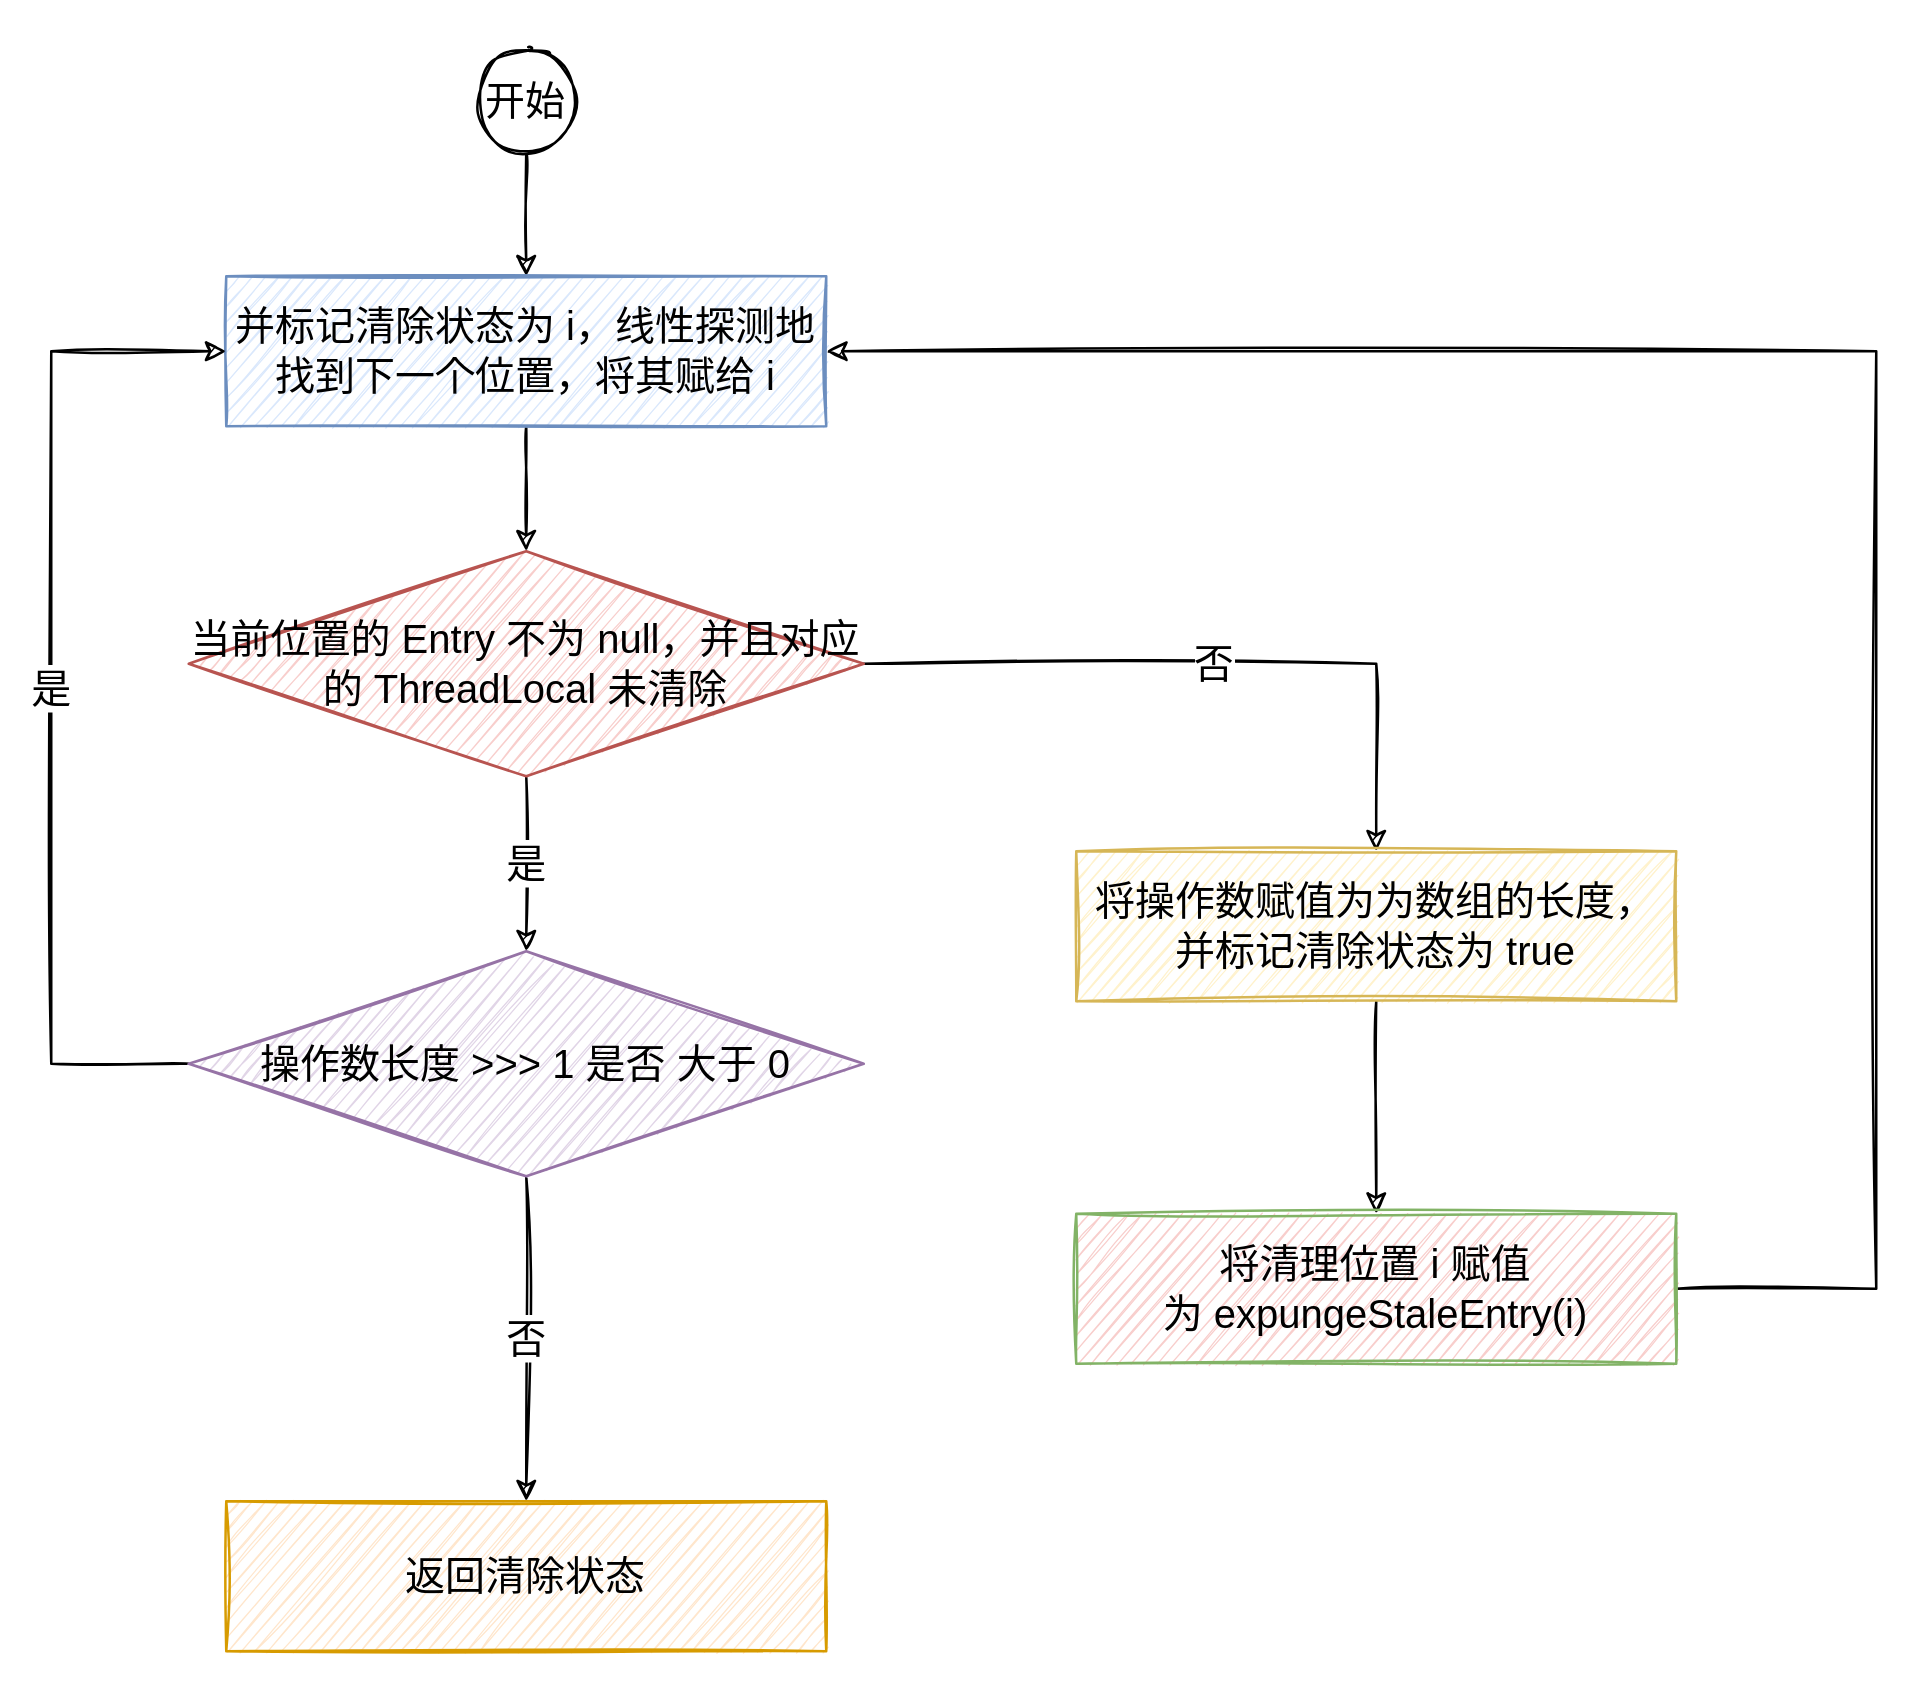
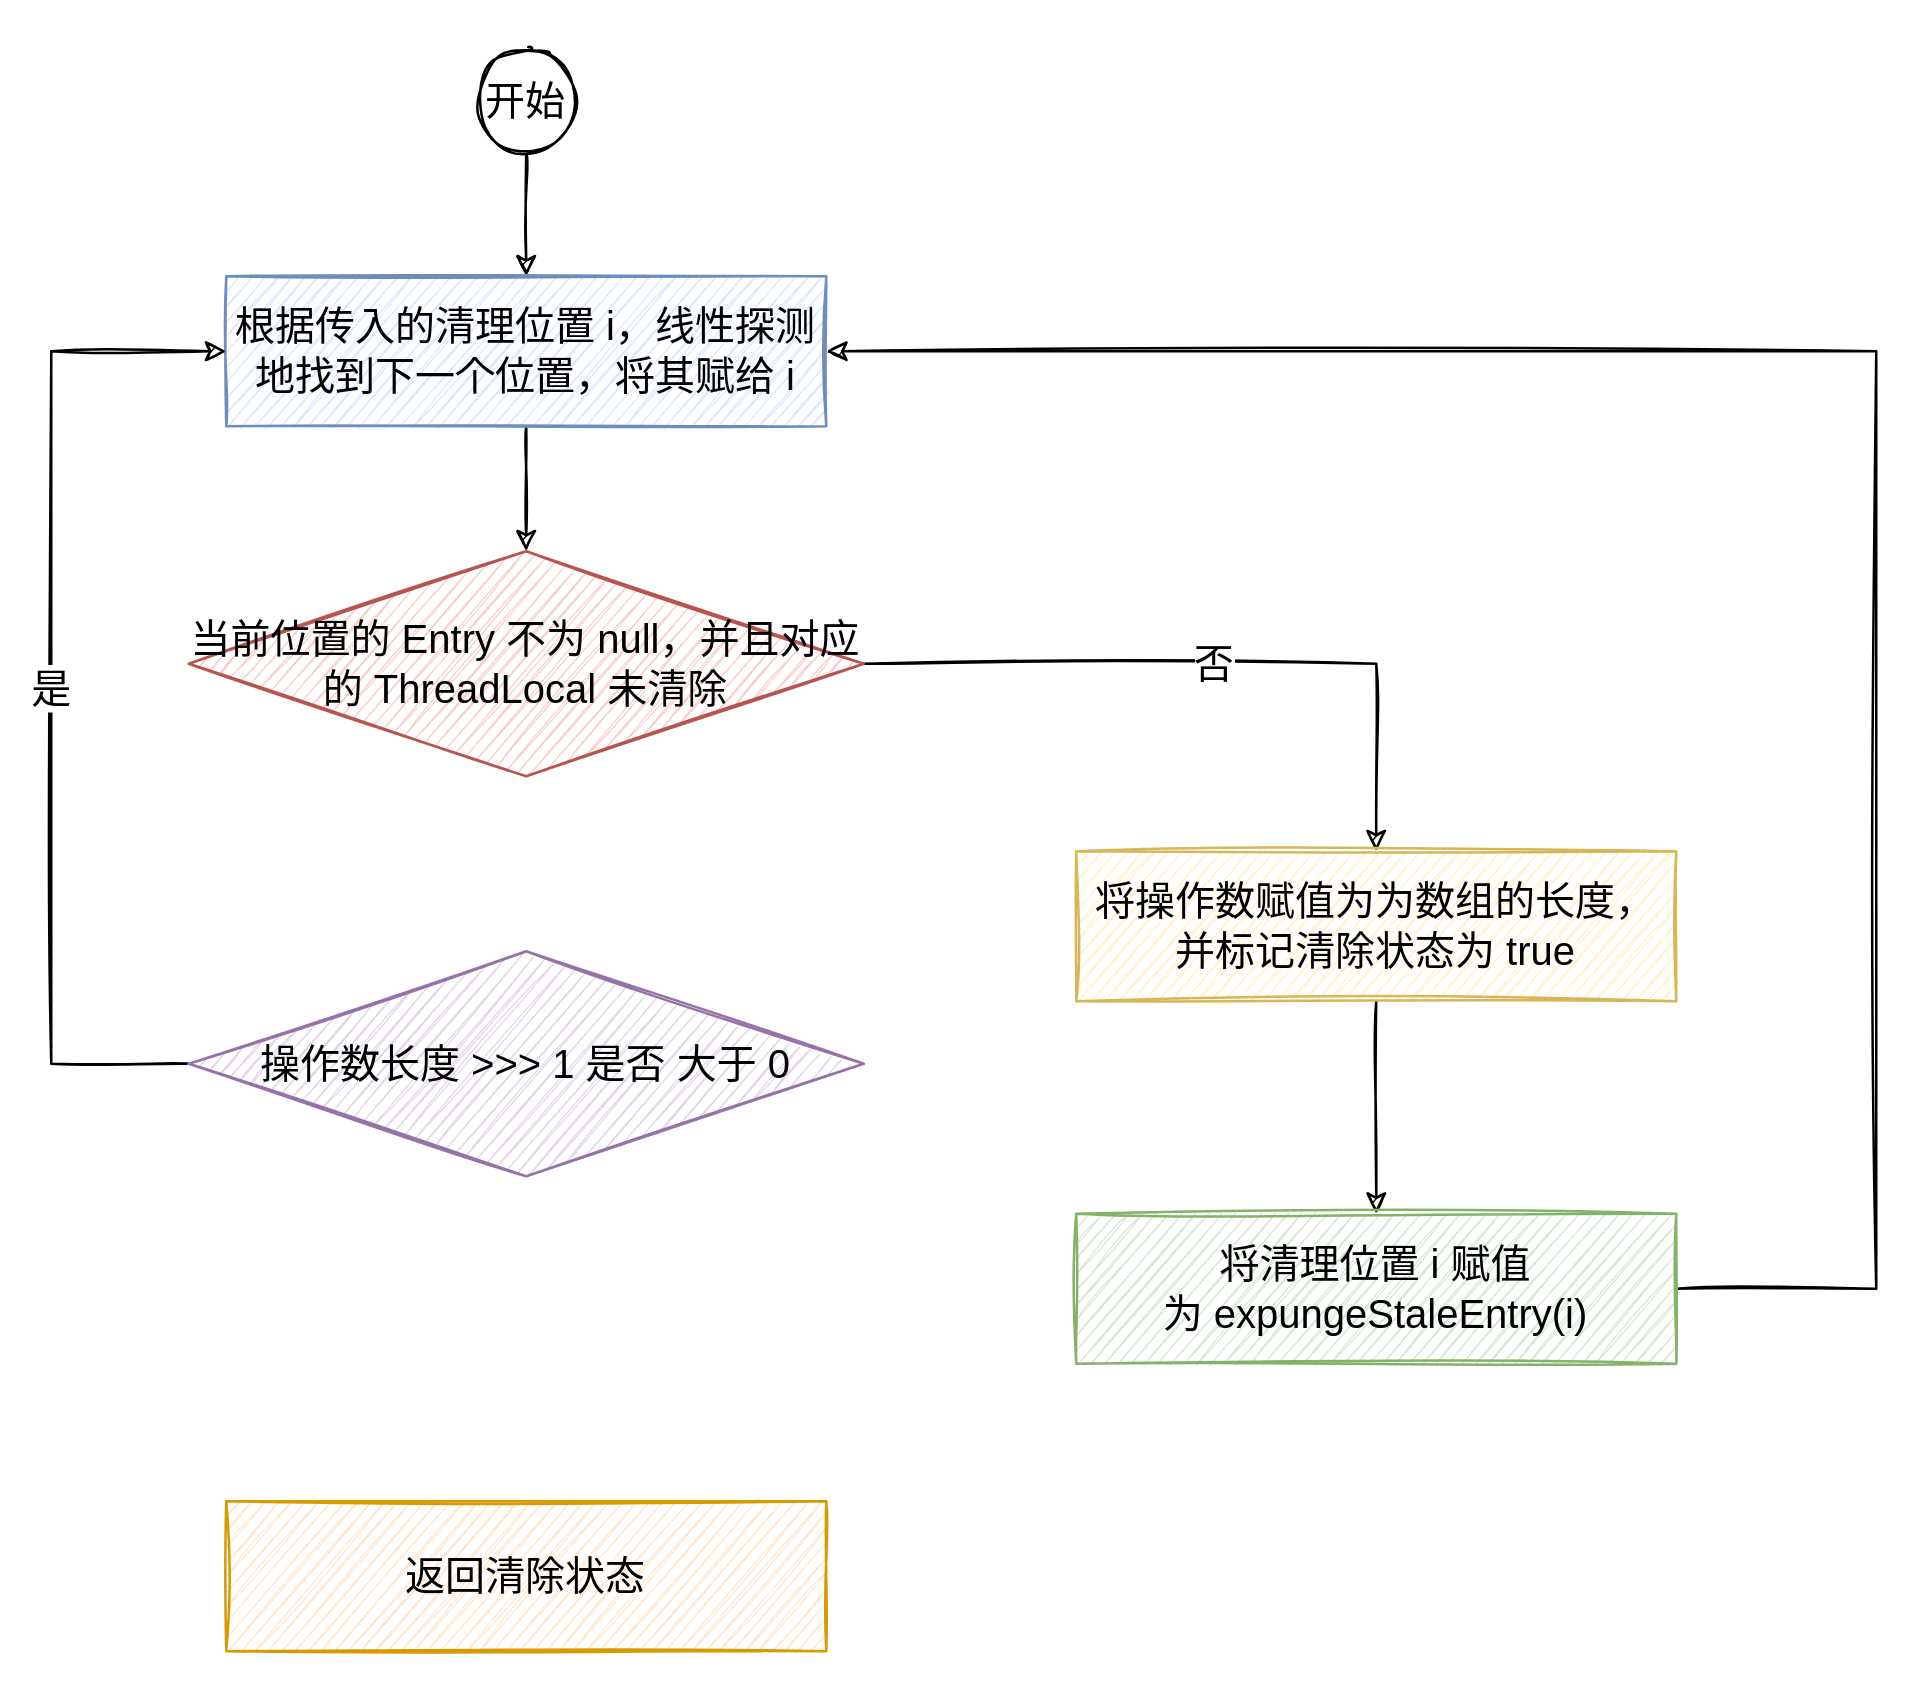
(526, 351) -> (526, 351)
(526, 856) -> none
(1376, 1289) -> (1376, 1289)
(526, 1331) -> none
